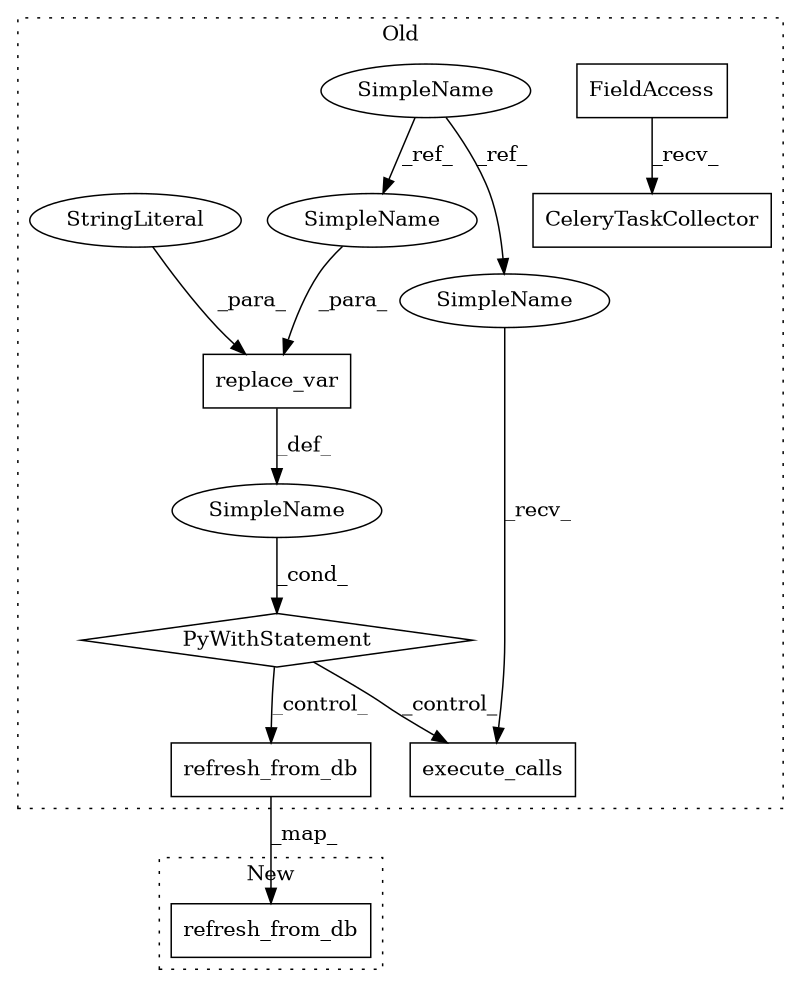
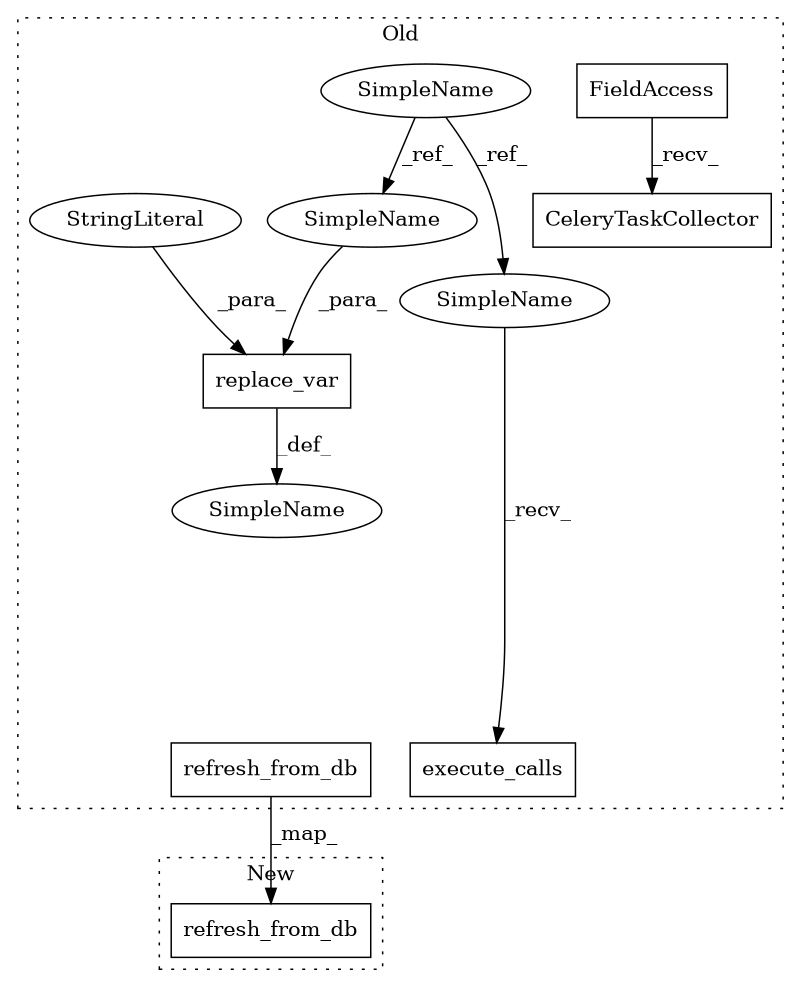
(277, 640) -> none
